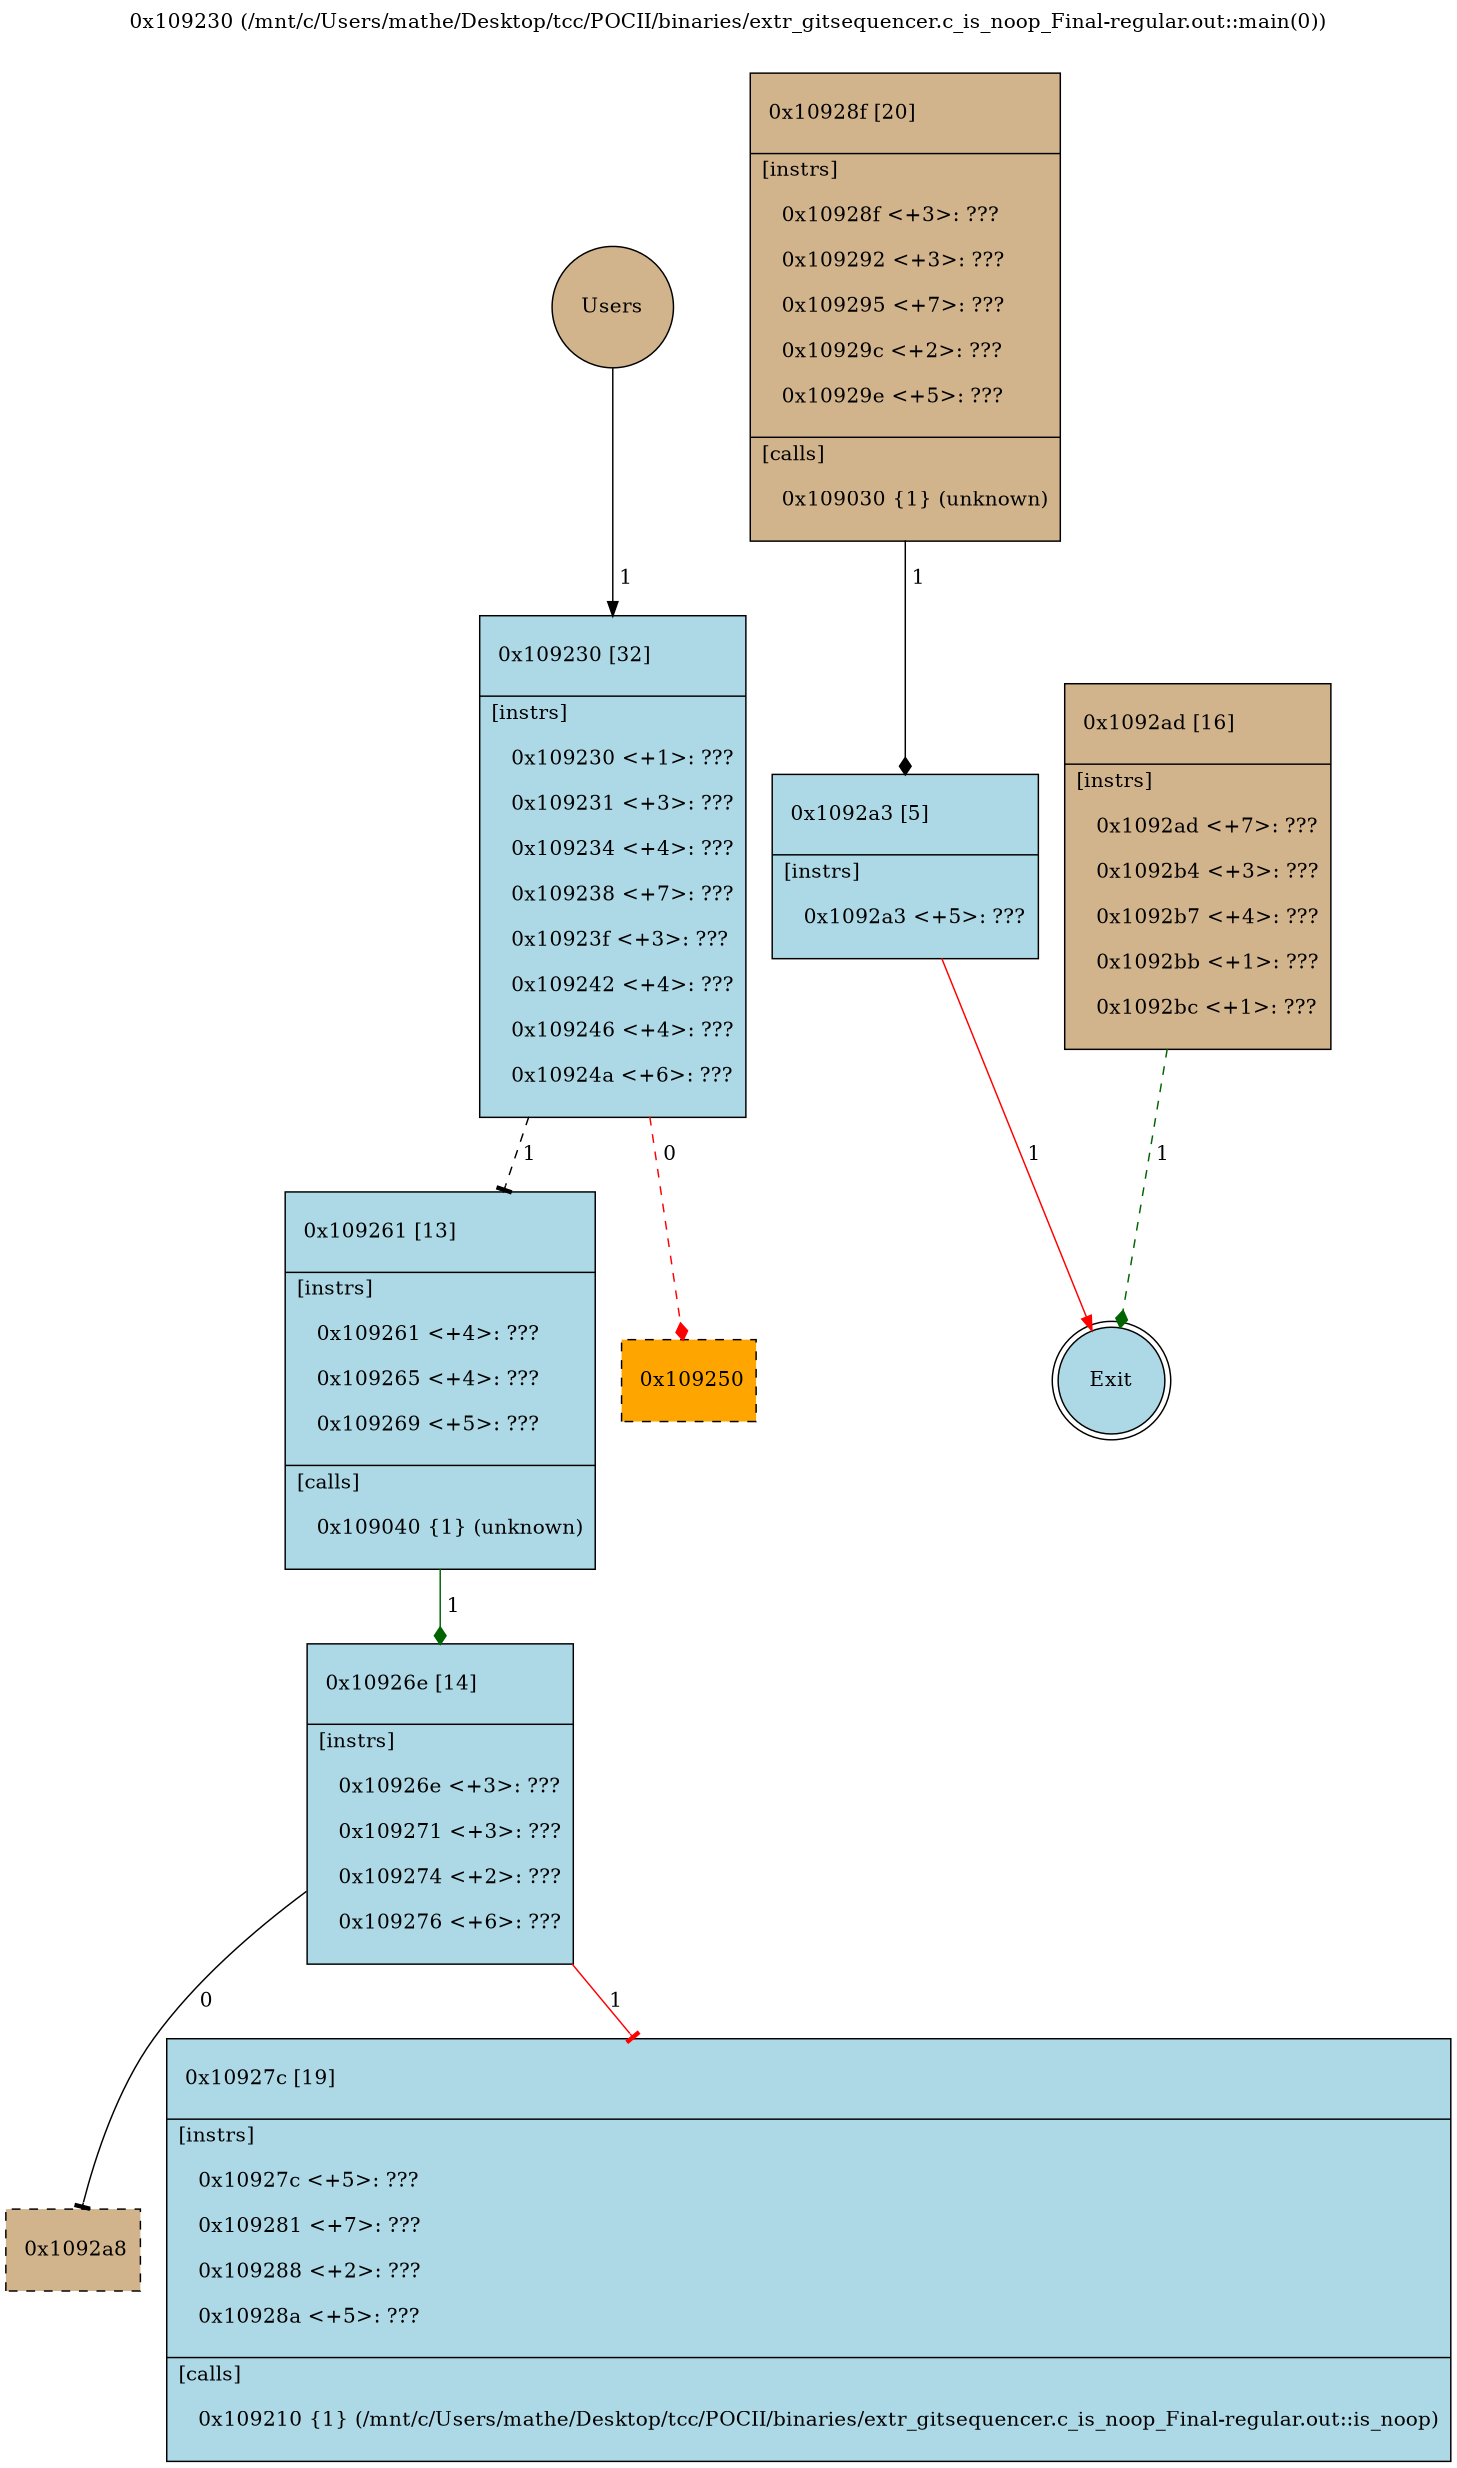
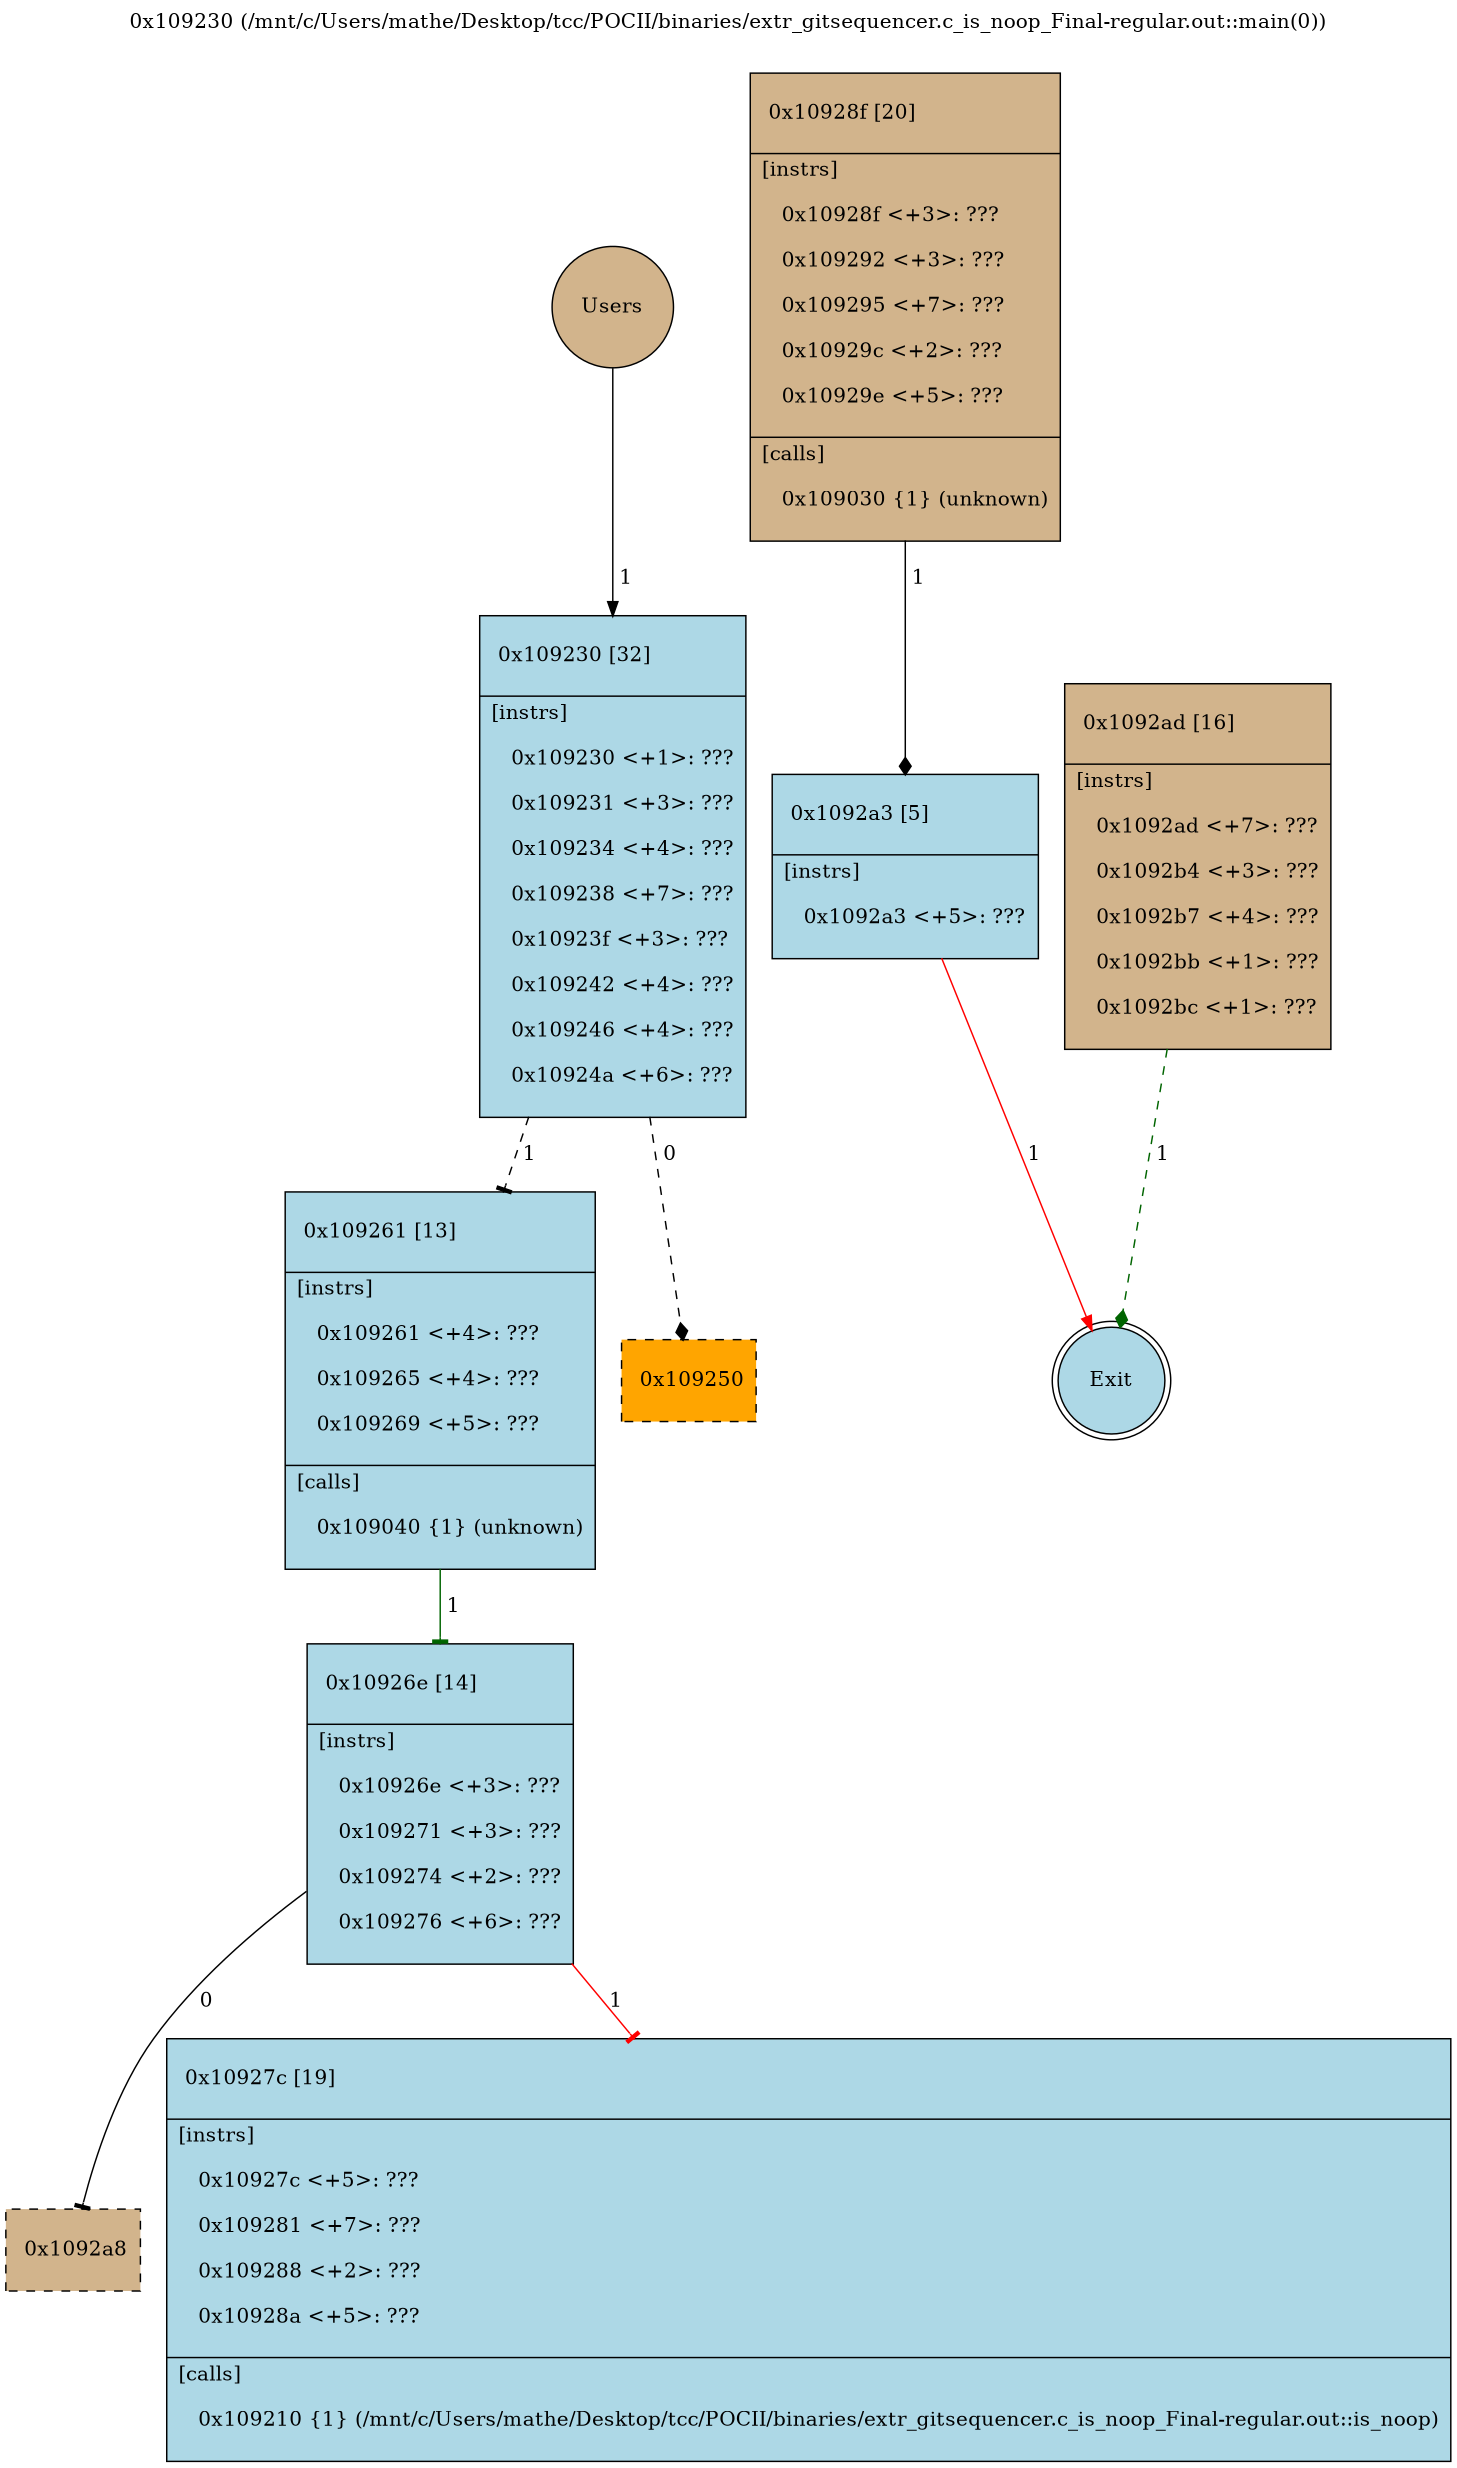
(665, 1220) -> (665, 1220)
(440, 1603) -> (440, 1603)
